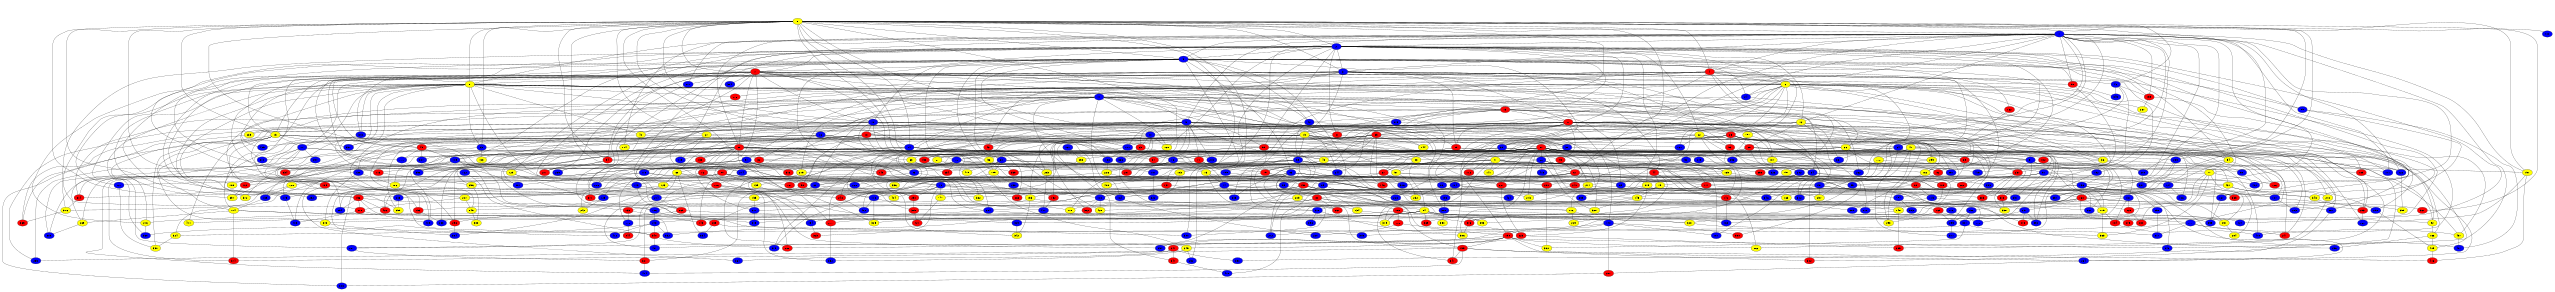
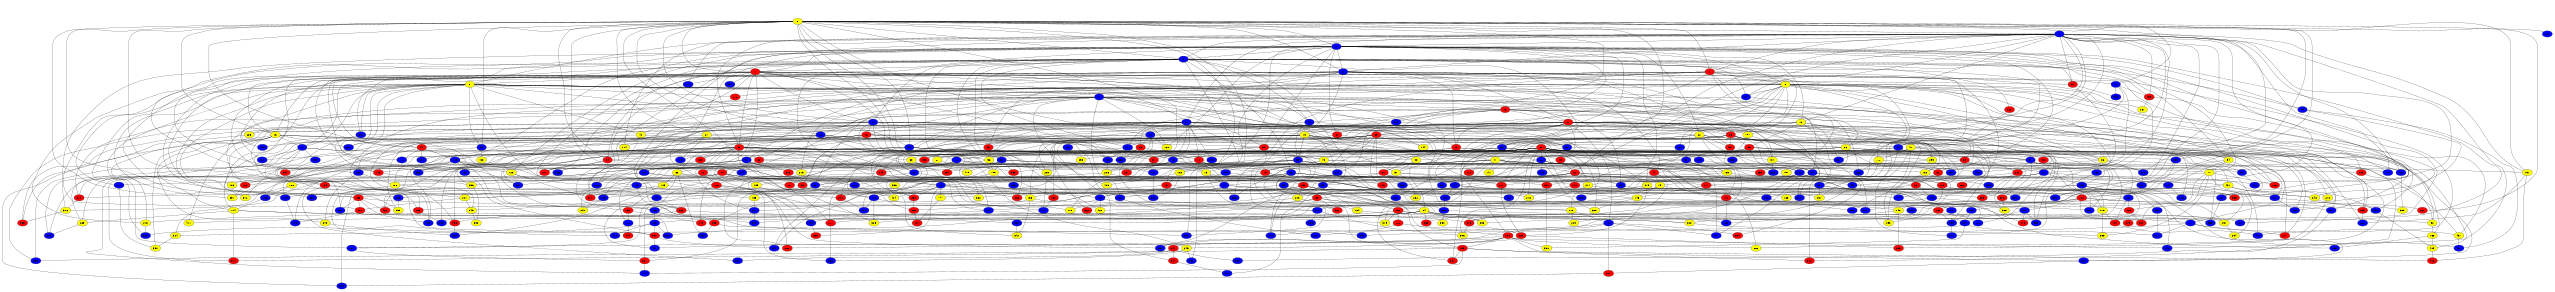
(609, 24) -> none
none -> (1876, 105)
(1215, 218) -> none
